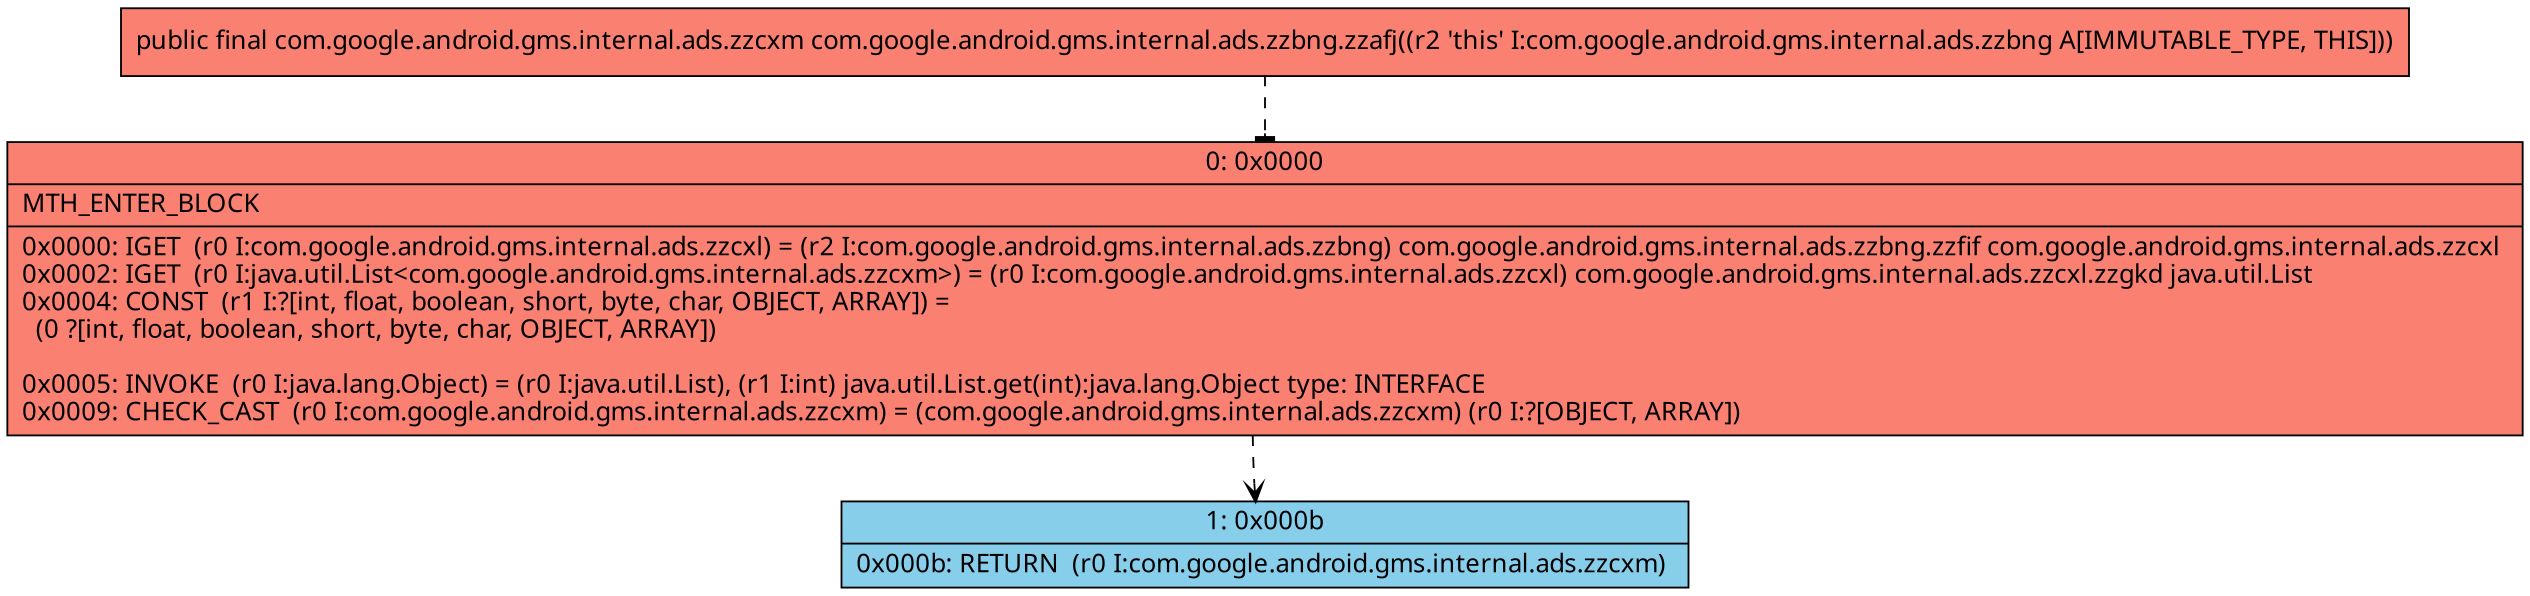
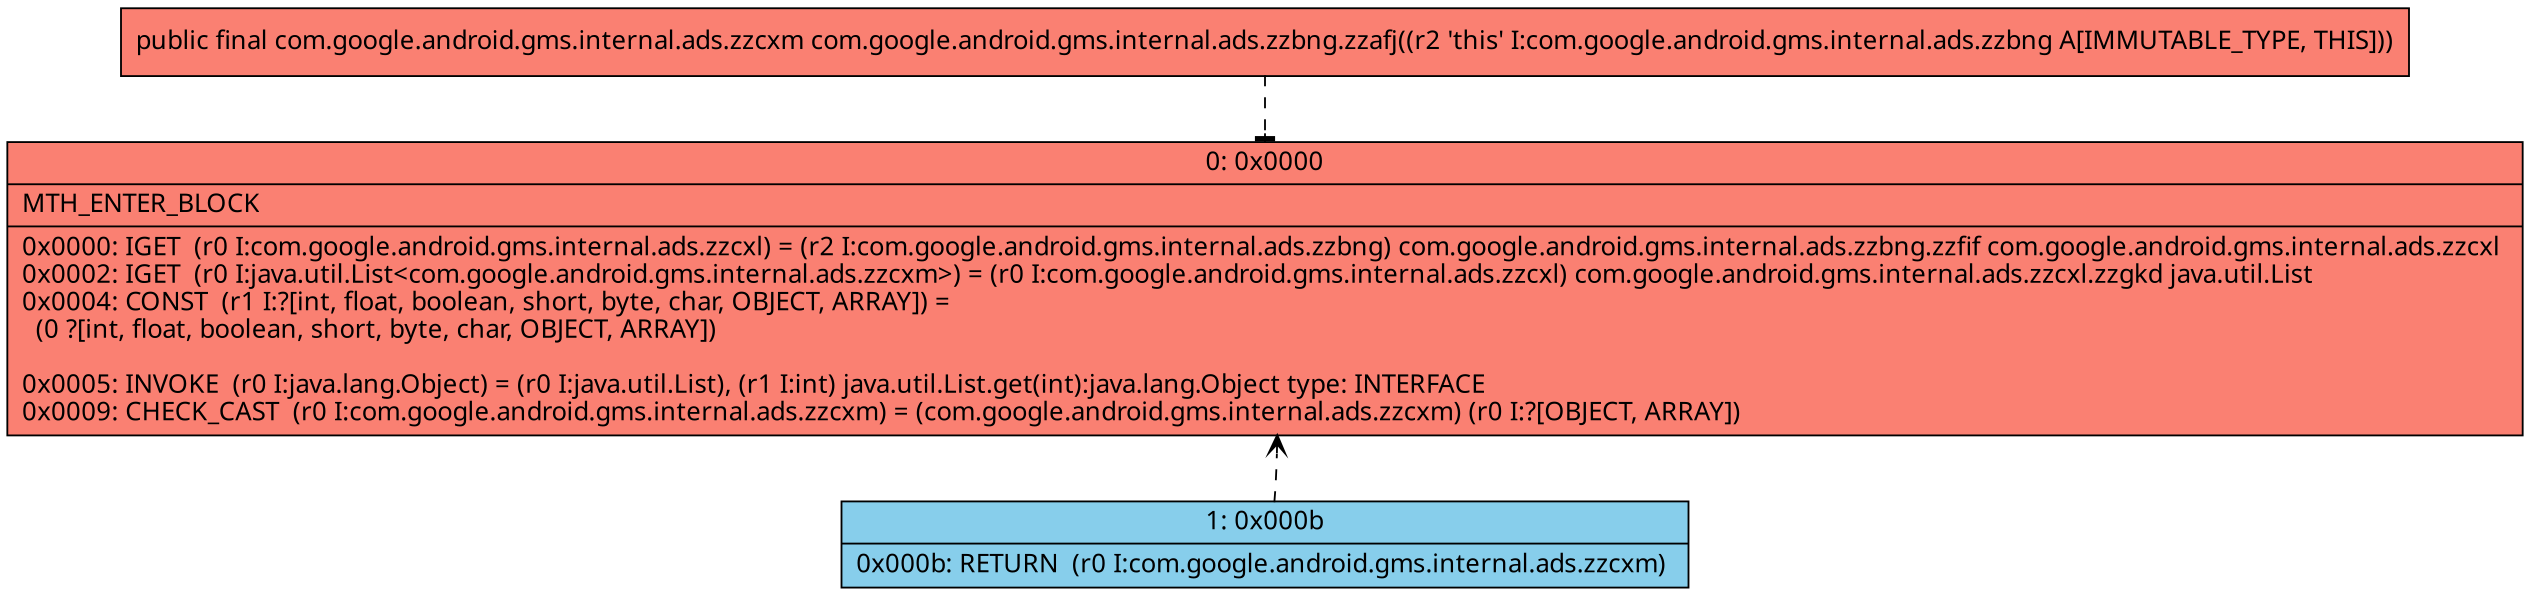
(1253, 459) -> (1276, 478)
